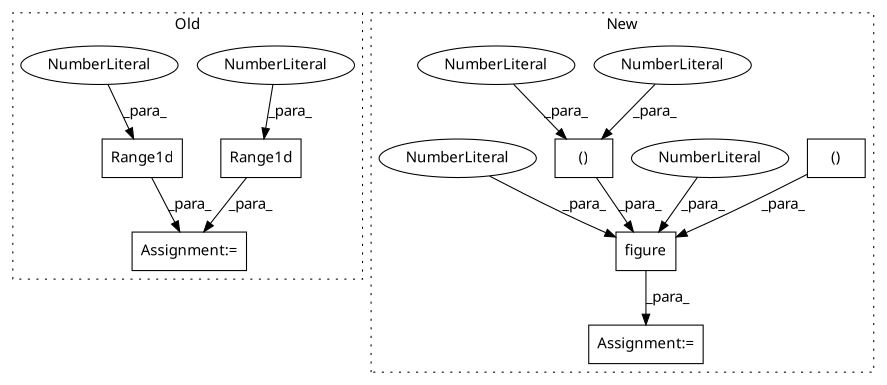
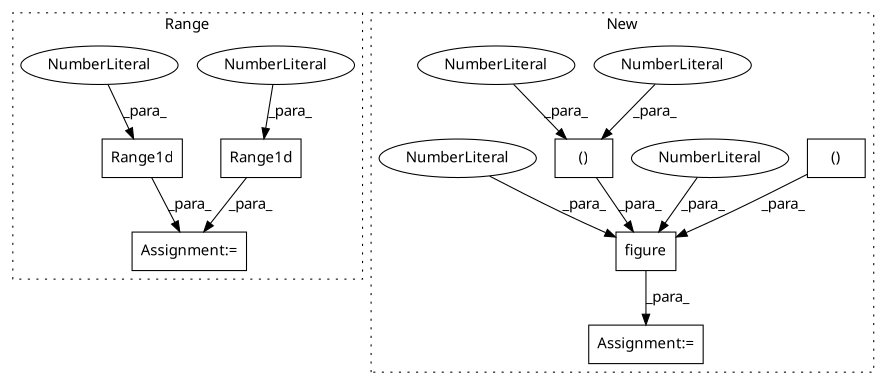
(188, 25) -> (188, 25)
